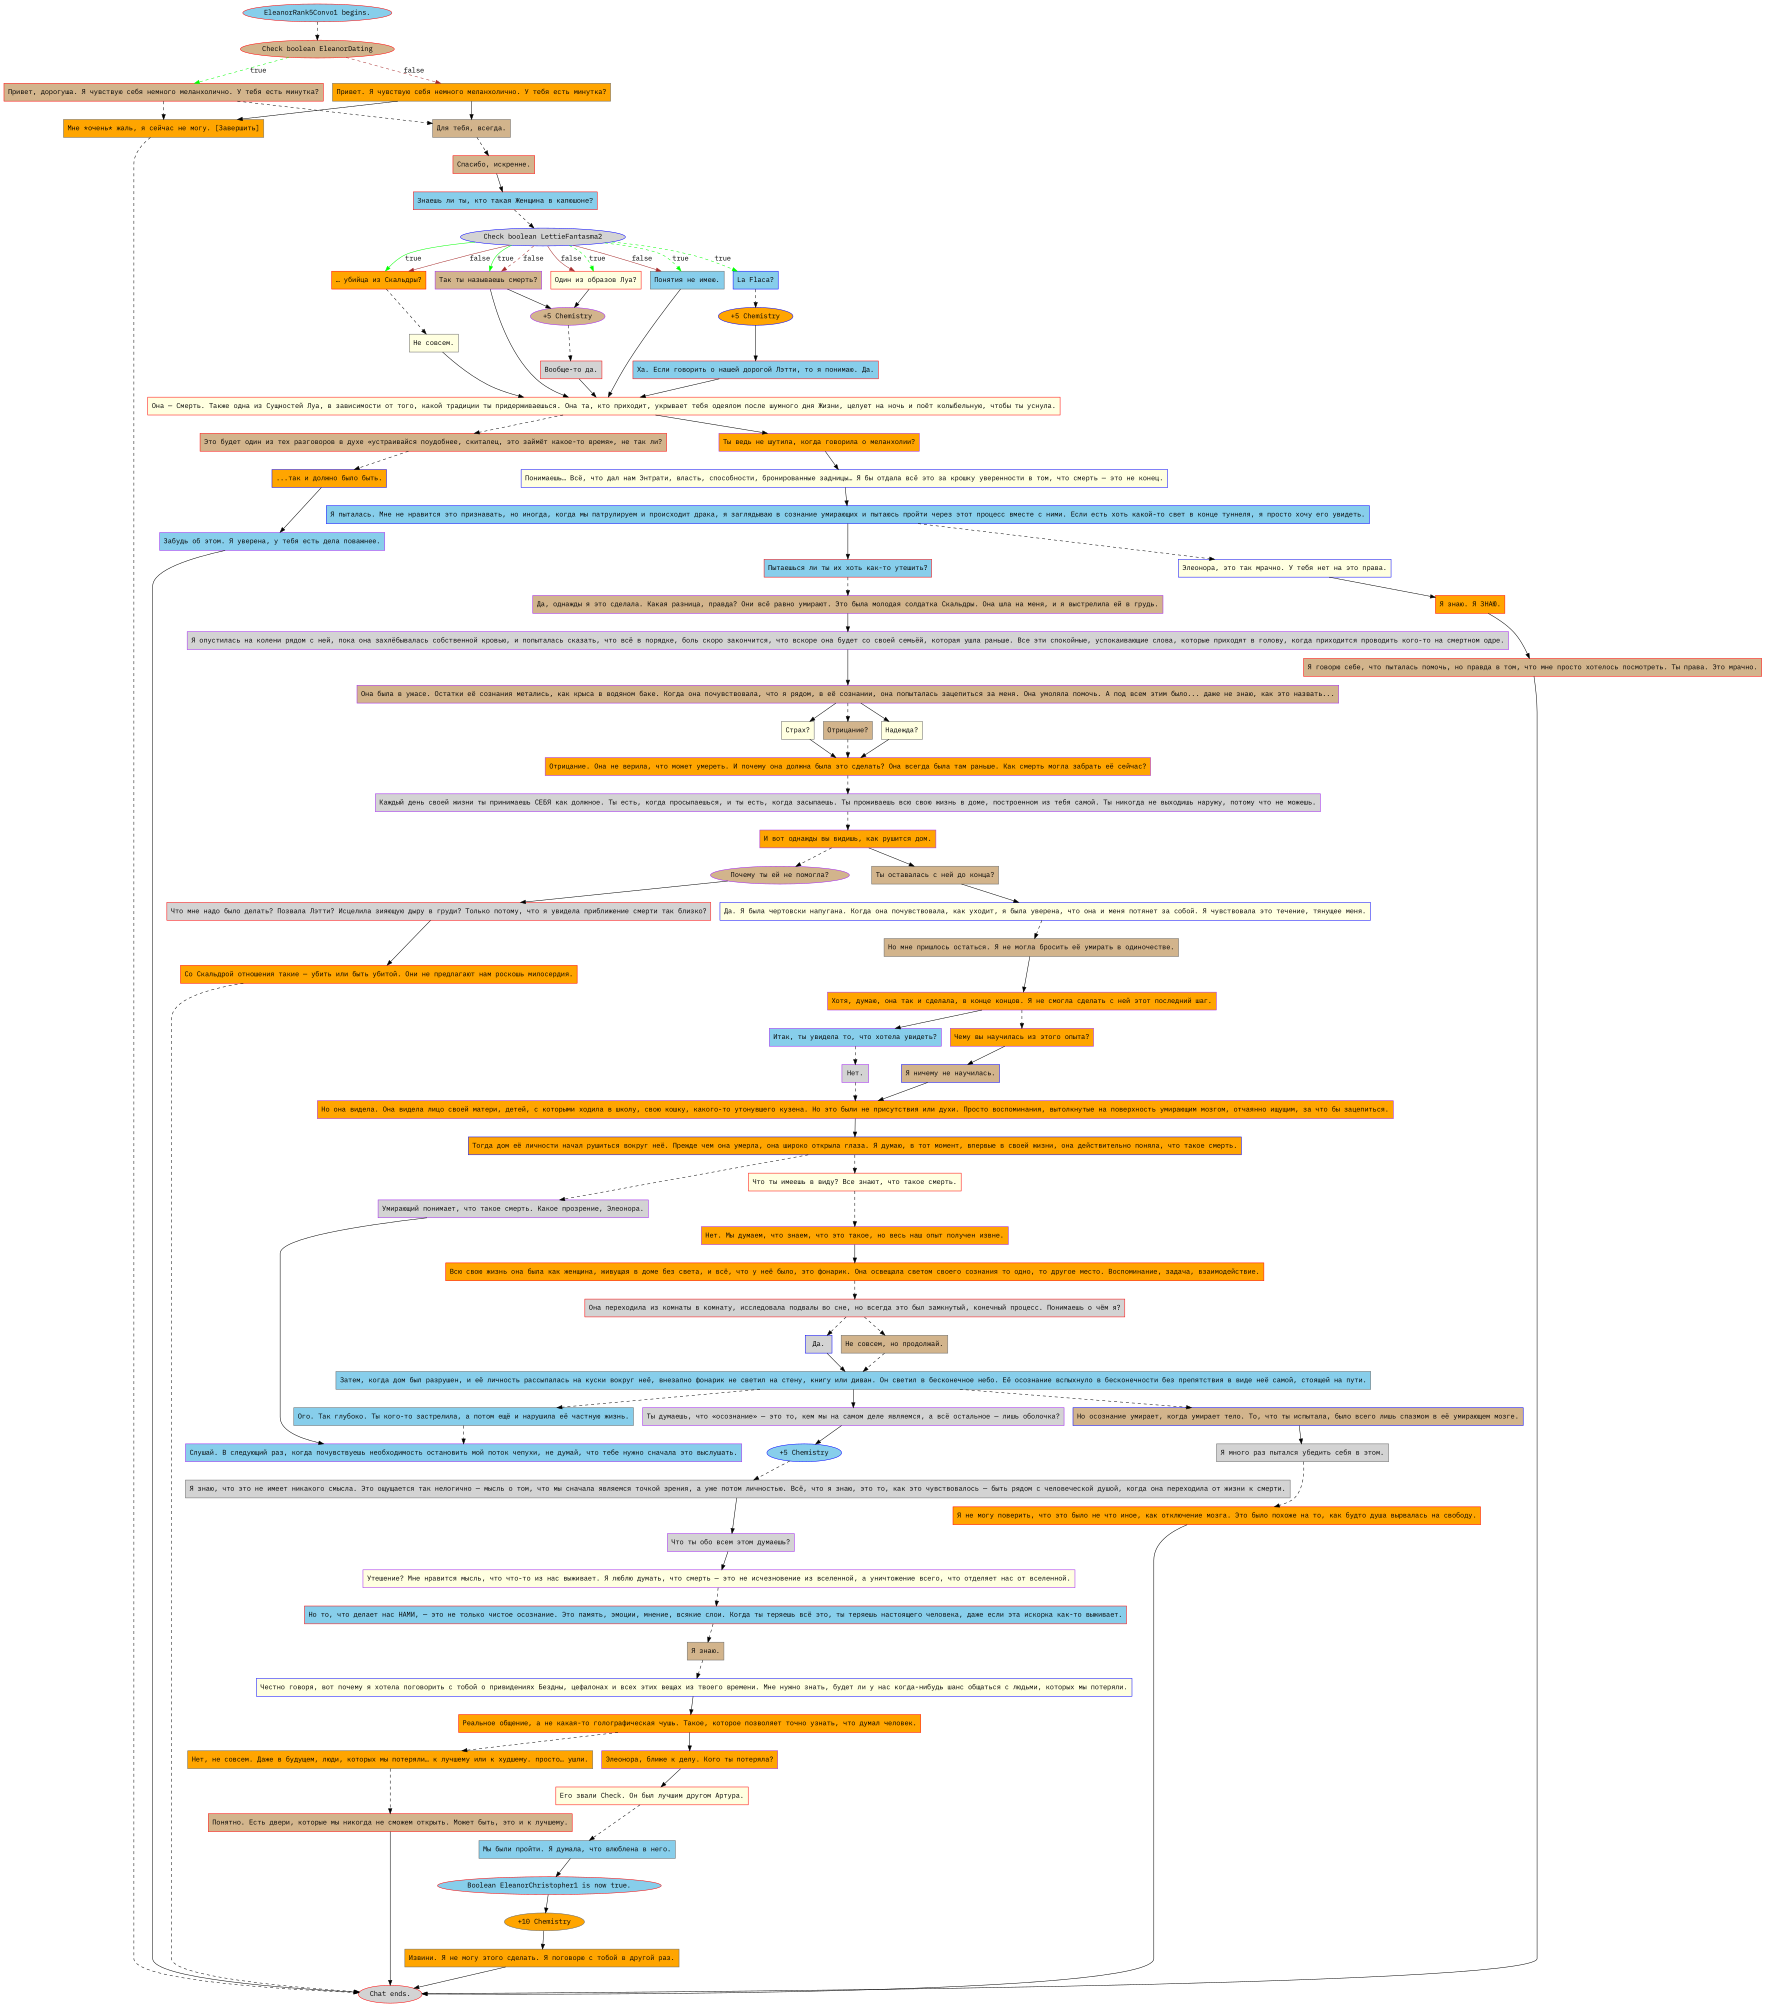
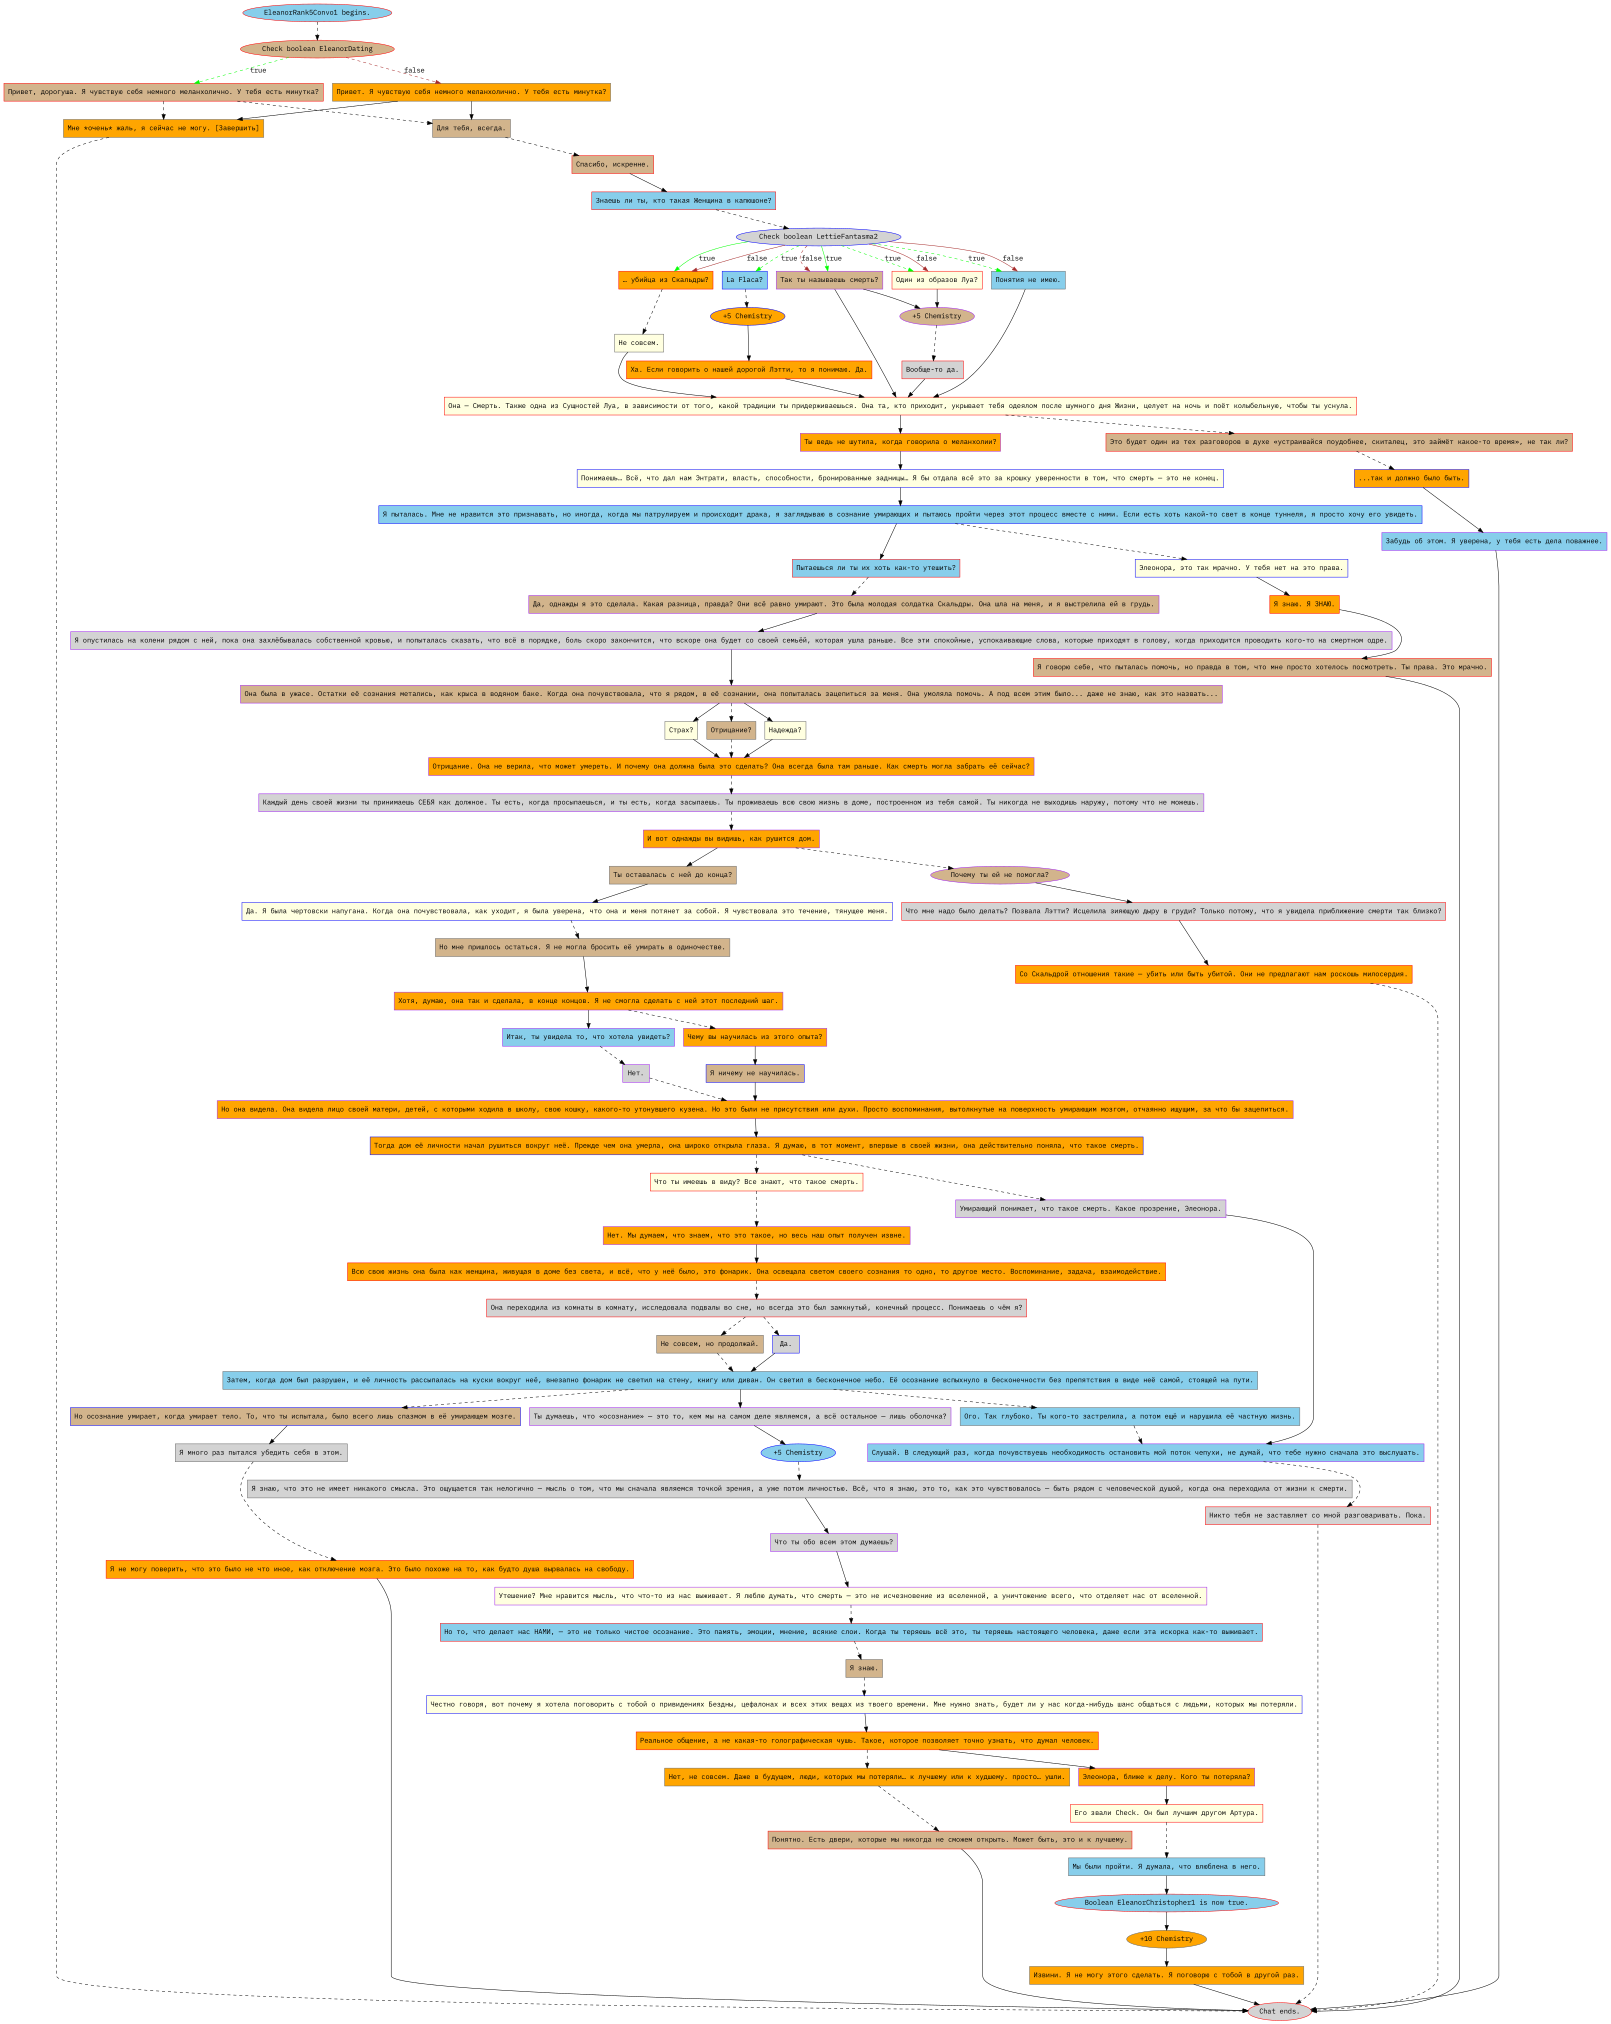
(756, 370) -> (749, 370)
none -> (1318, 1516)
